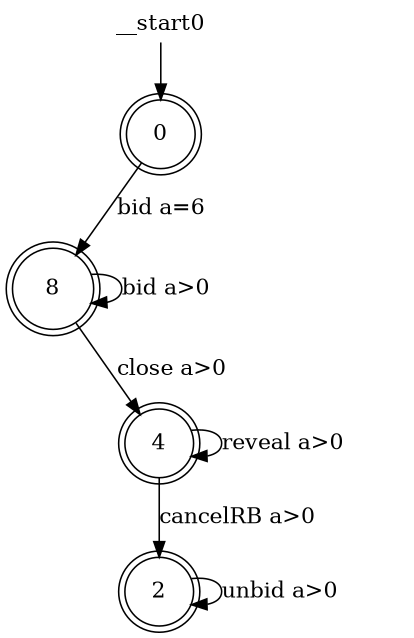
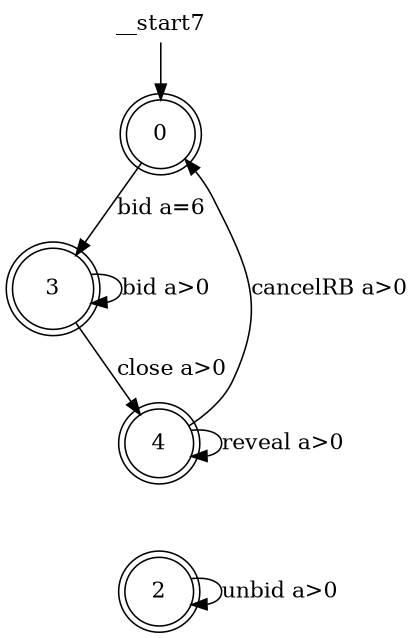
(161, 24) -> (161, 24)
(53, 289) -> (53, 289)
(159, 510) -> (251, 303)
